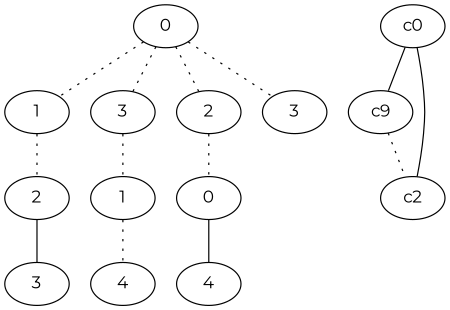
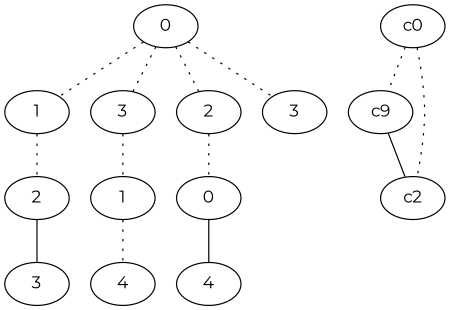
(397, 69) -> (397, 69)
(425, 112) -> (425, 112)
(397, 155) -> (397, 155)
